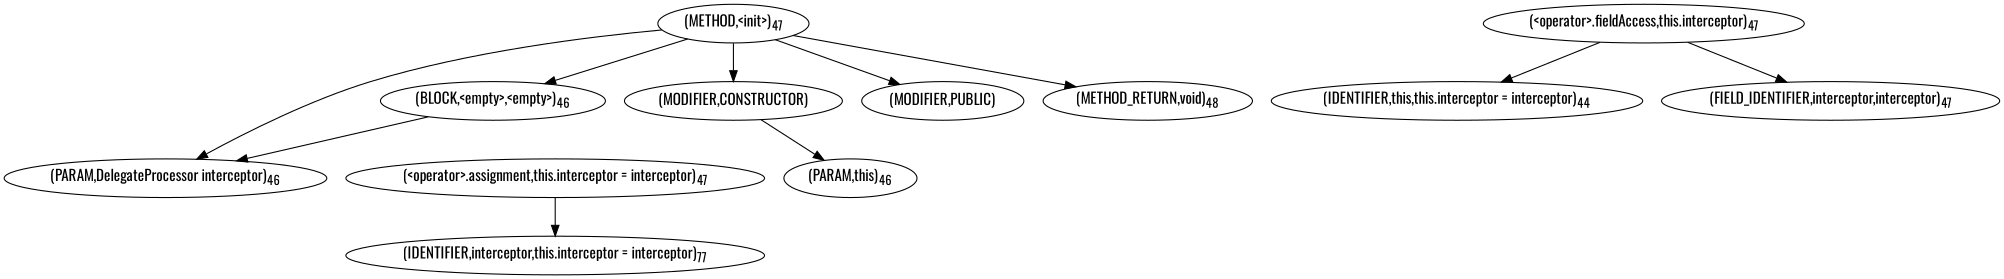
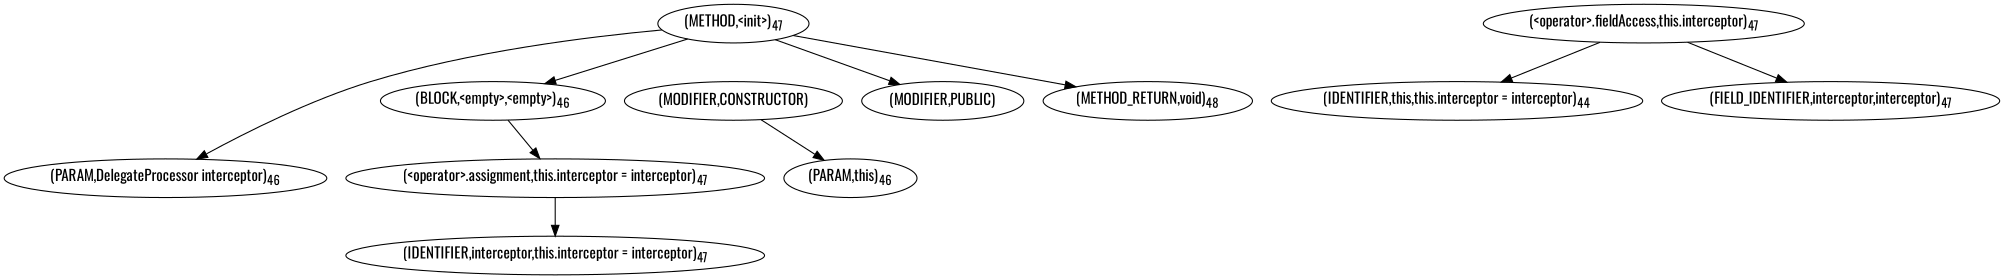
(733, 57) -> none
(338, 138) -> (520, 135)
(702, 254) -> (702, 254)
